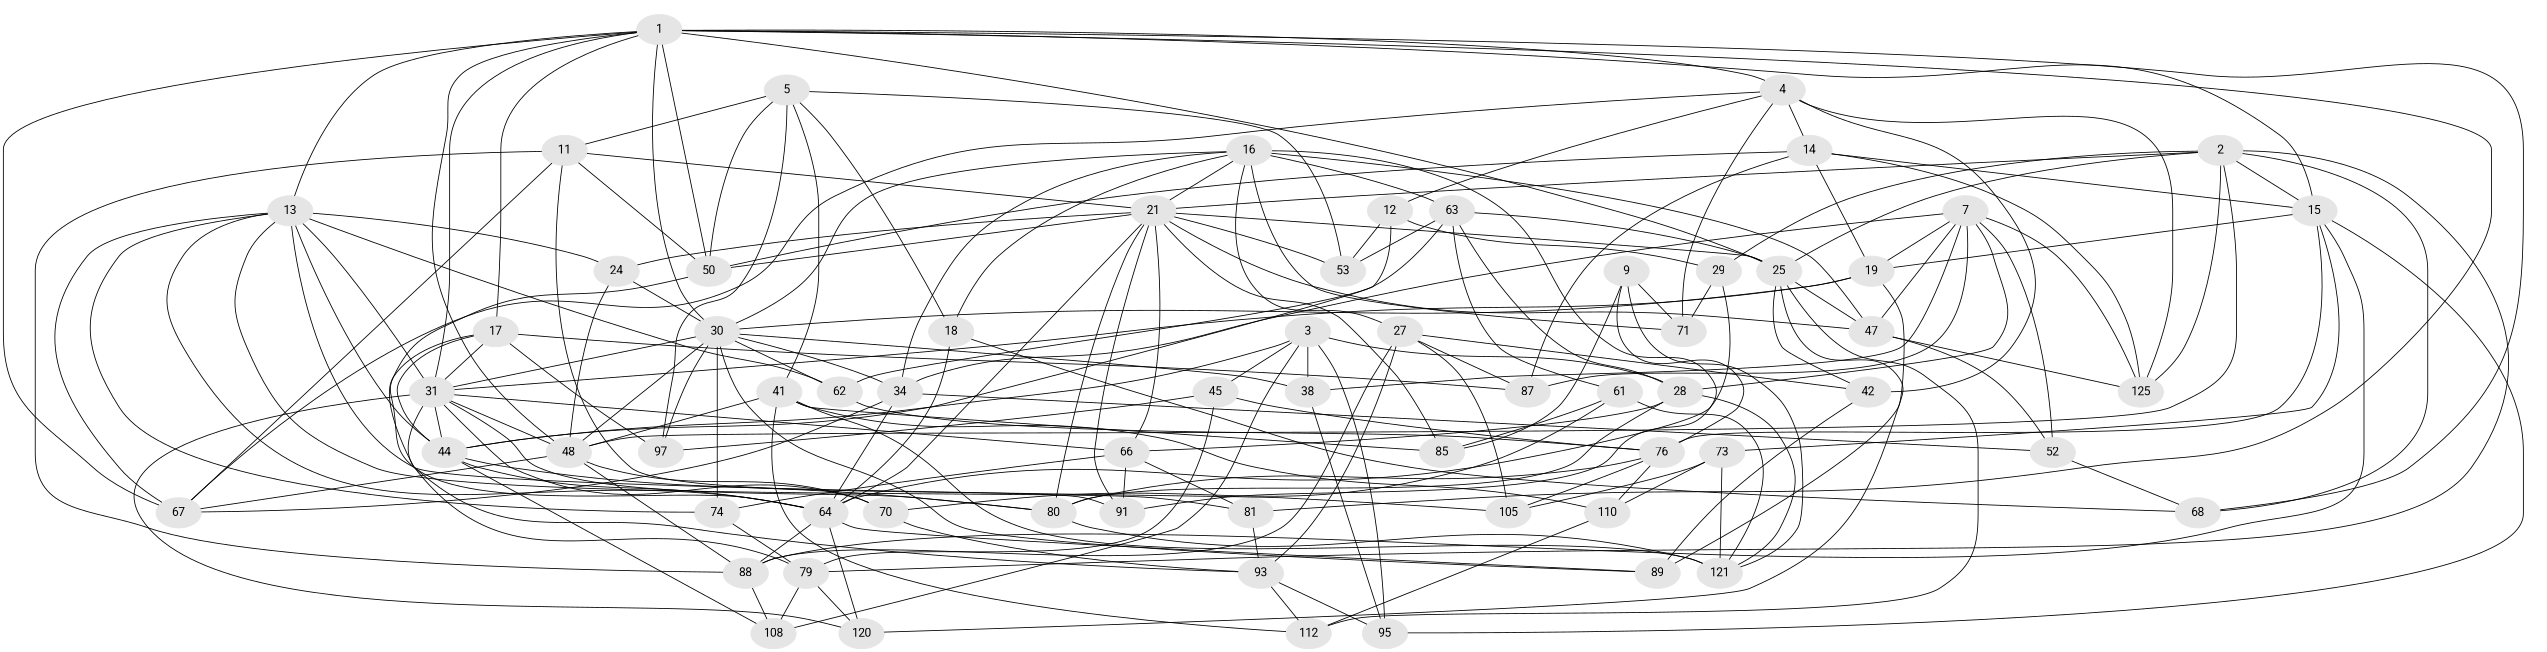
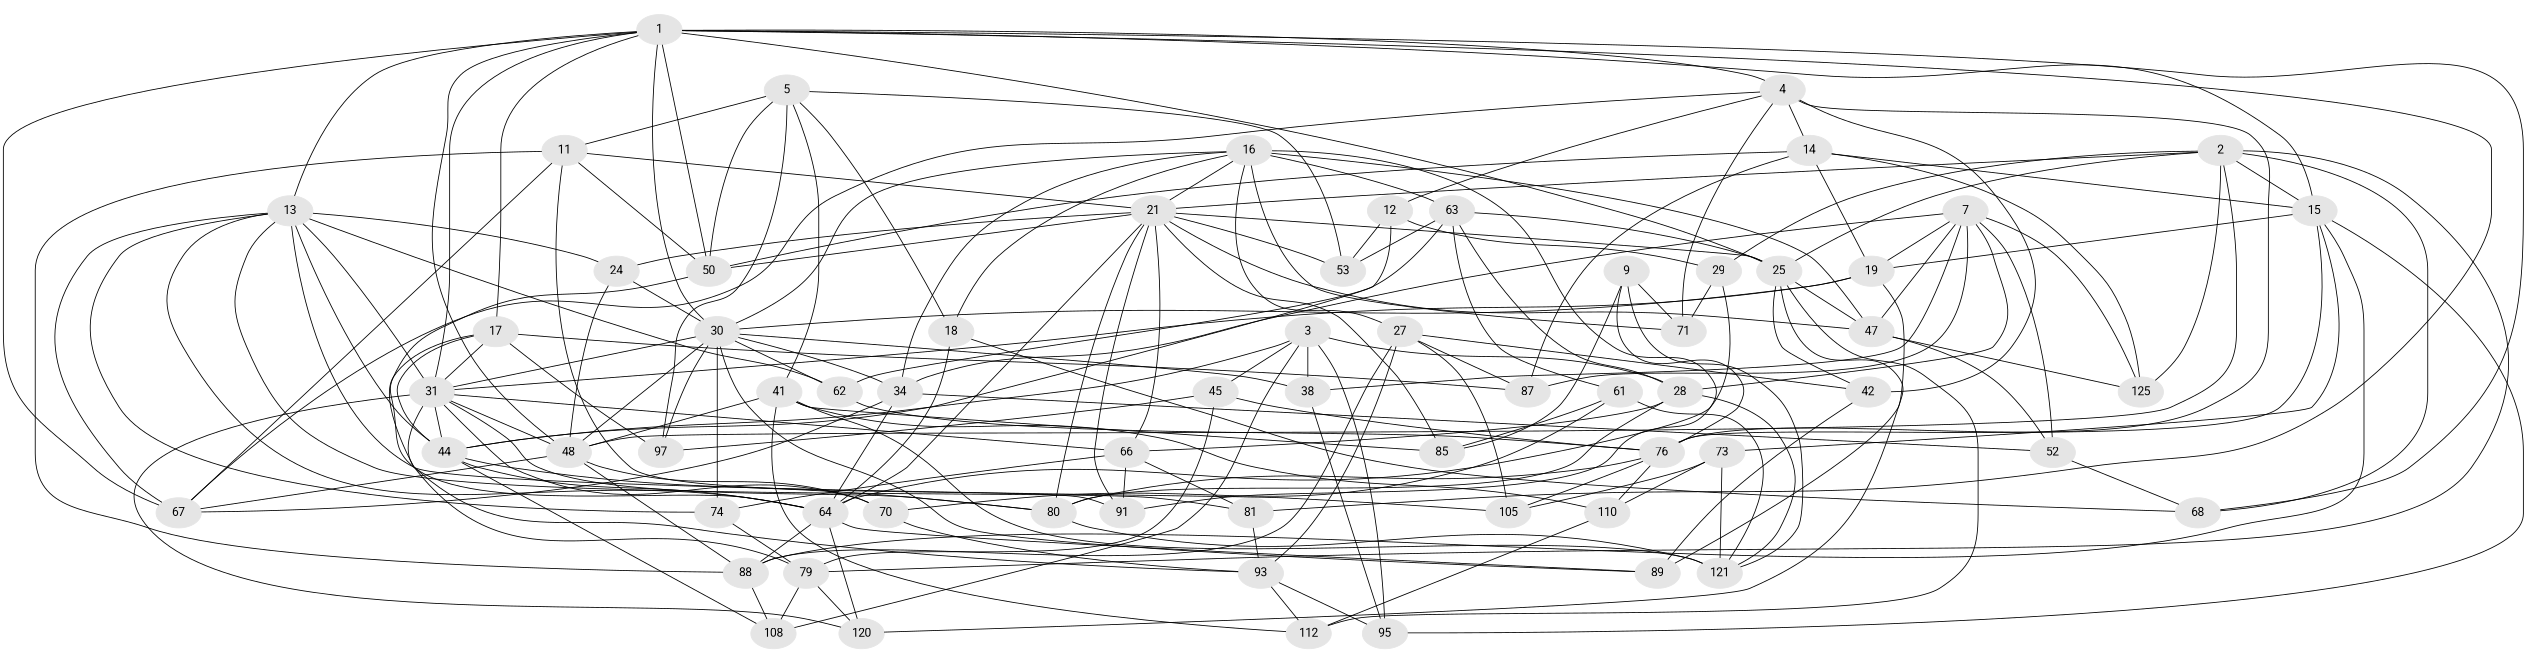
(2098, 118) -> (2268, 321)
